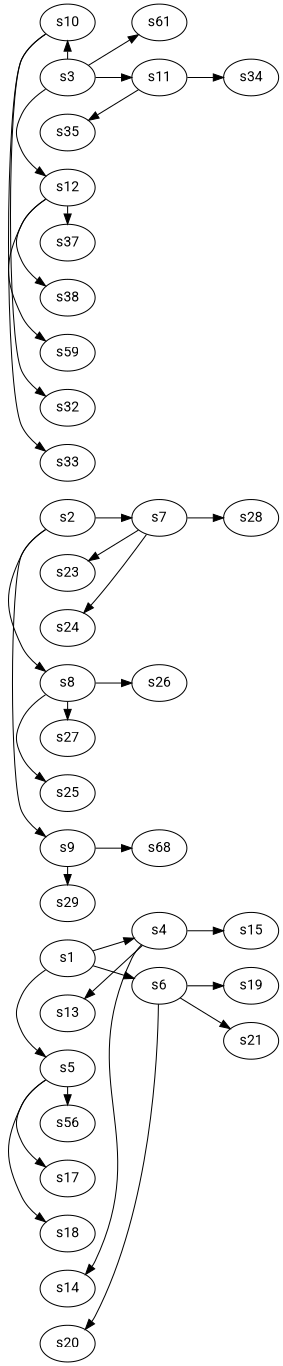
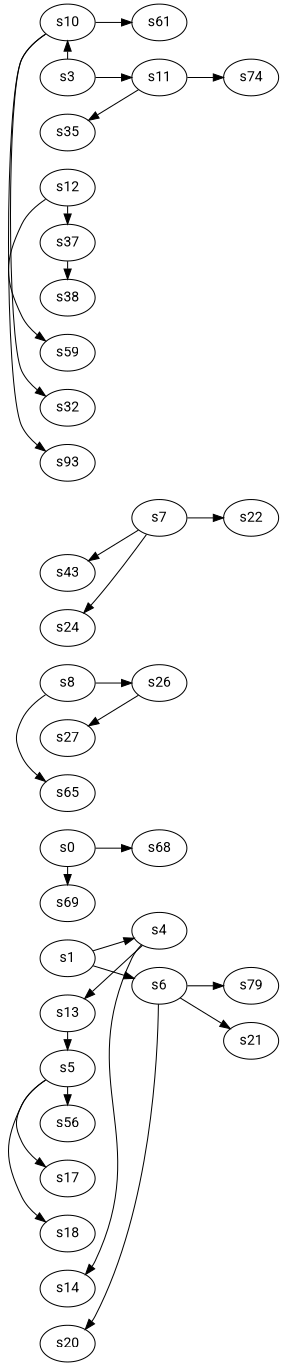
(109, 53) -> (109, 22)
(251, 77) -> (251, 77)
(20, 118) -> none
(18, 252) -> (68, 265)
(68, 463) -> (68, 463)
(68, 518) -> none
(251, 518) -> (251, 518)
(68, 573) -> (68, 573)
(68, 705) -> (118, 708)
(68, 793) -> (68, 793)
(68, 848) -> (68, 848)
(68, 903) -> (68, 903)
(251, 931) -> none
(251, 986) -> (251, 986)
(17, 1008) -> (68, 1036)
